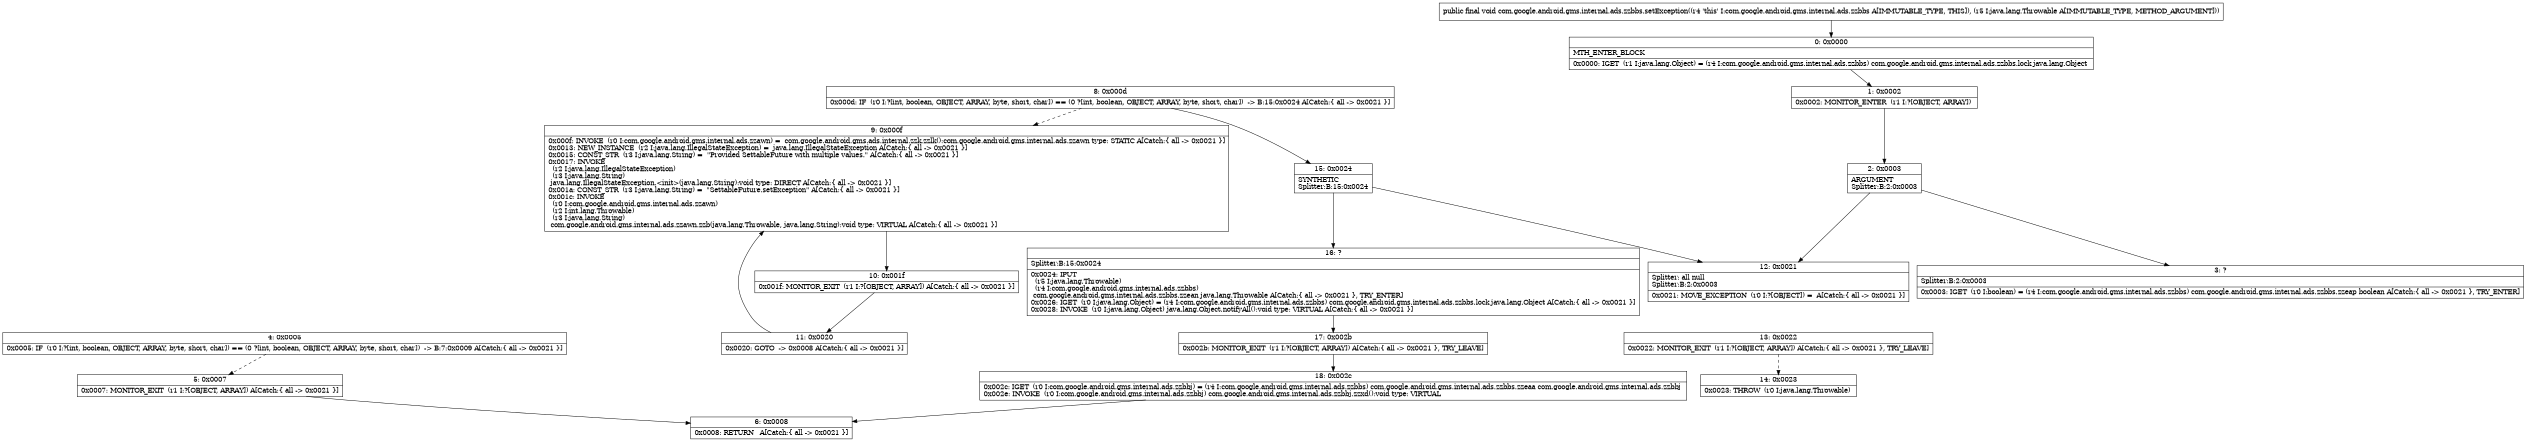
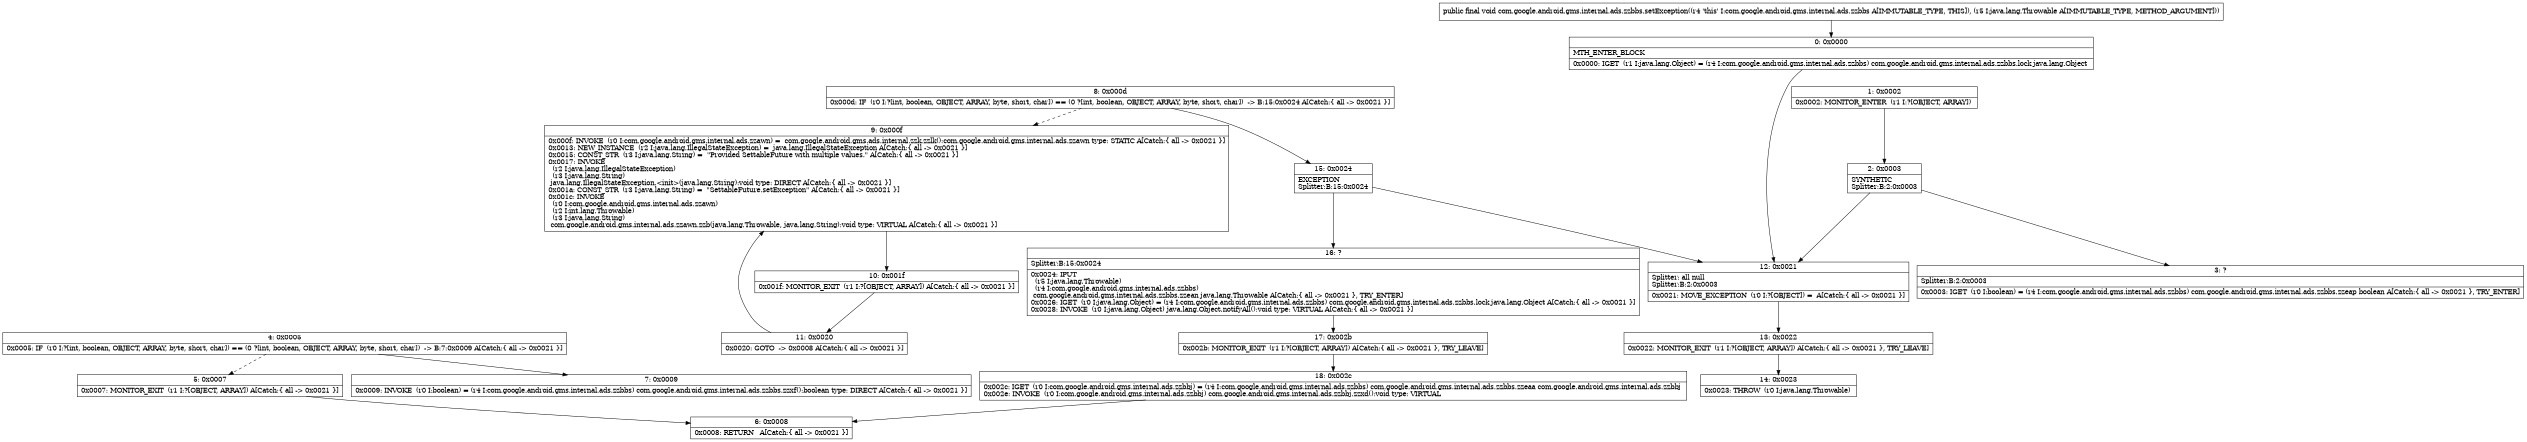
(1859, 77) -> (1768, 159)
(1319, 180) -> (1319, 180)
(1872, 180) -> (1872, 180)
none -> (1778, 315)
(1778, 362) -> (1778, 362)
none -> (661, 386)
